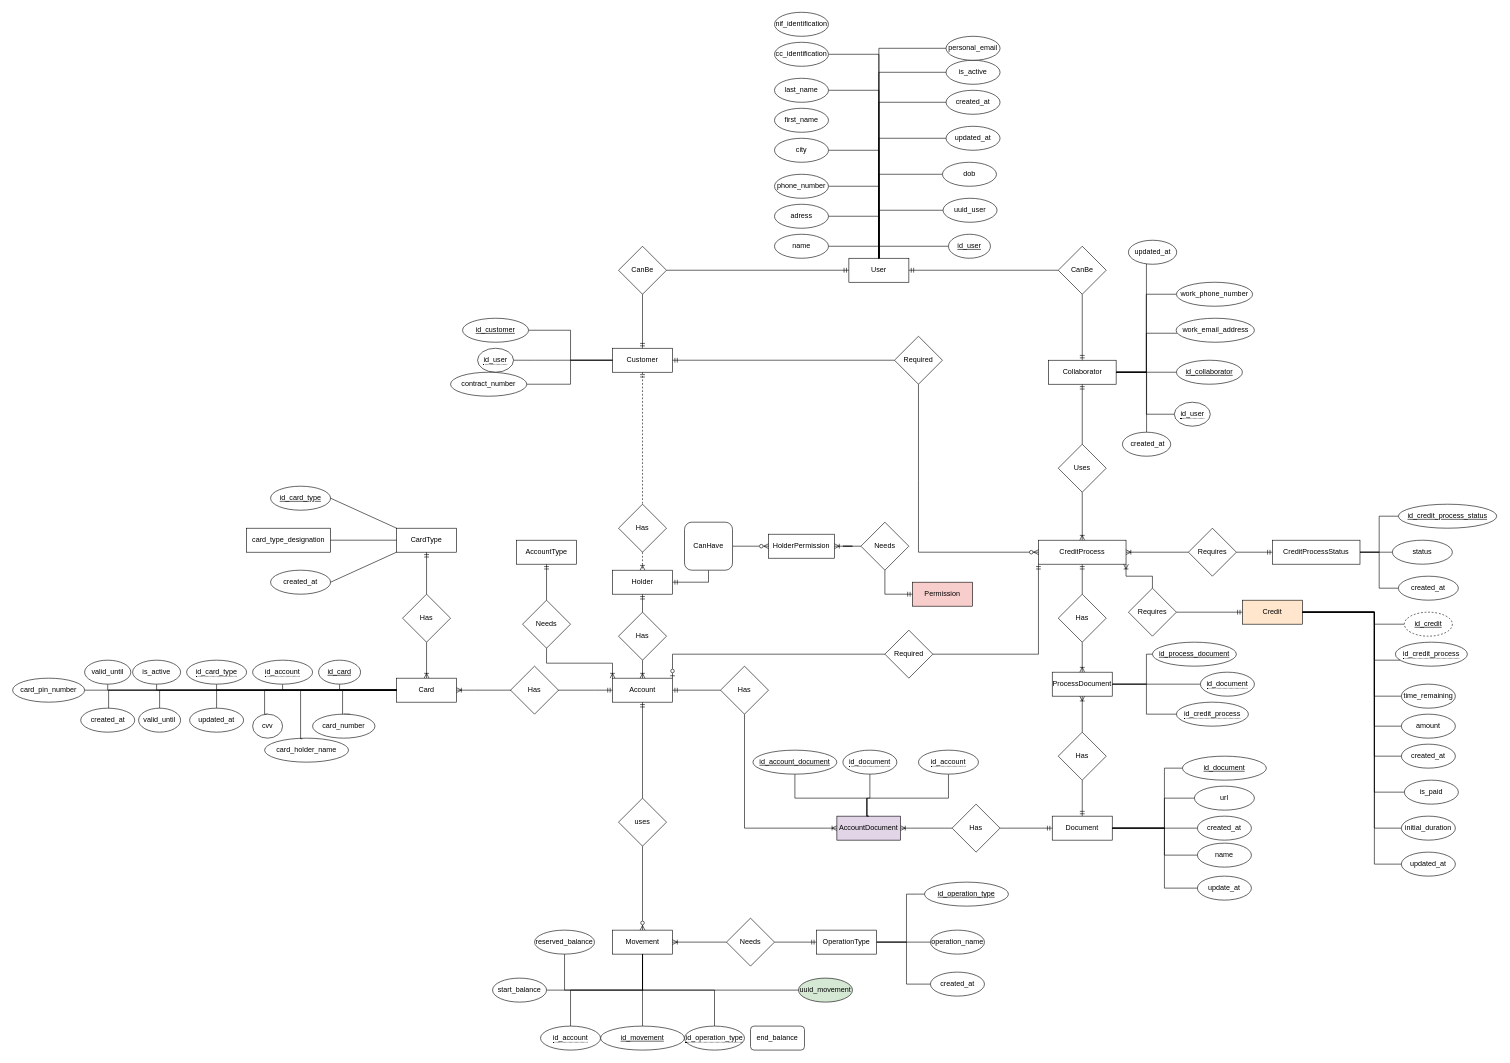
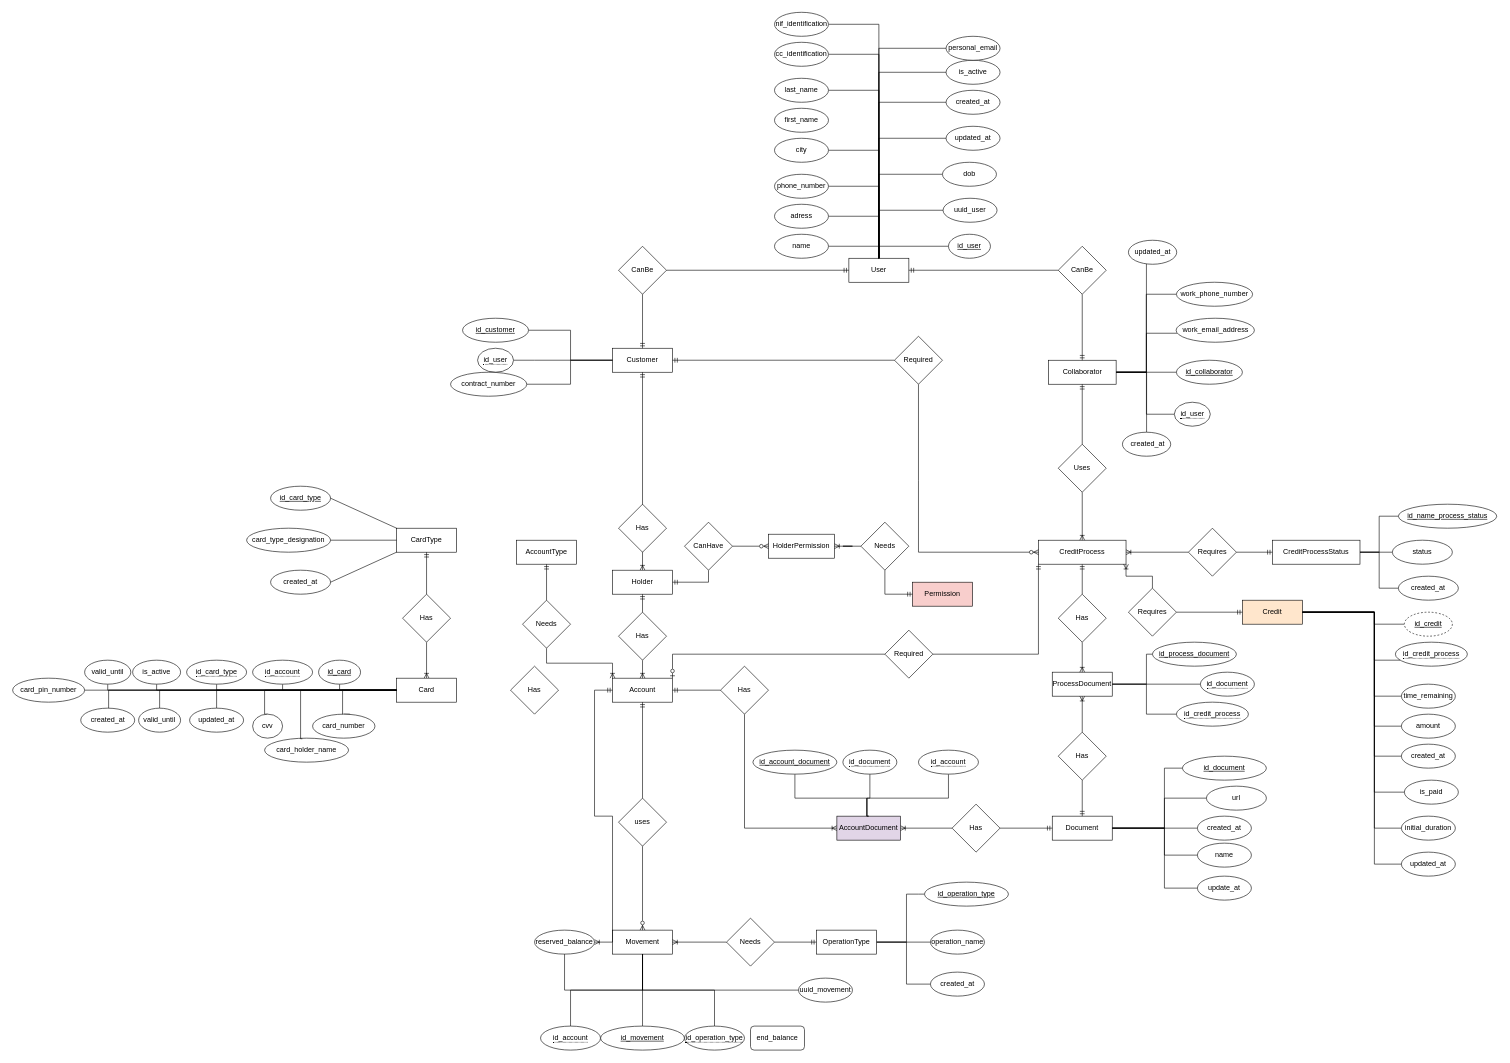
none -> (865, 24)
(642, 438) -> (642, 438)
(1448, 516) -> (1448, 516)
(288, 540) -> (288, 540)
(708, 546) -> (708, 546)
(460, 690) -> (594, 753)
(1224, 798) -> (1236, 798)
(519, 990) -> none
(554, 990) -> none
(825, 990) -> (825, 990)
